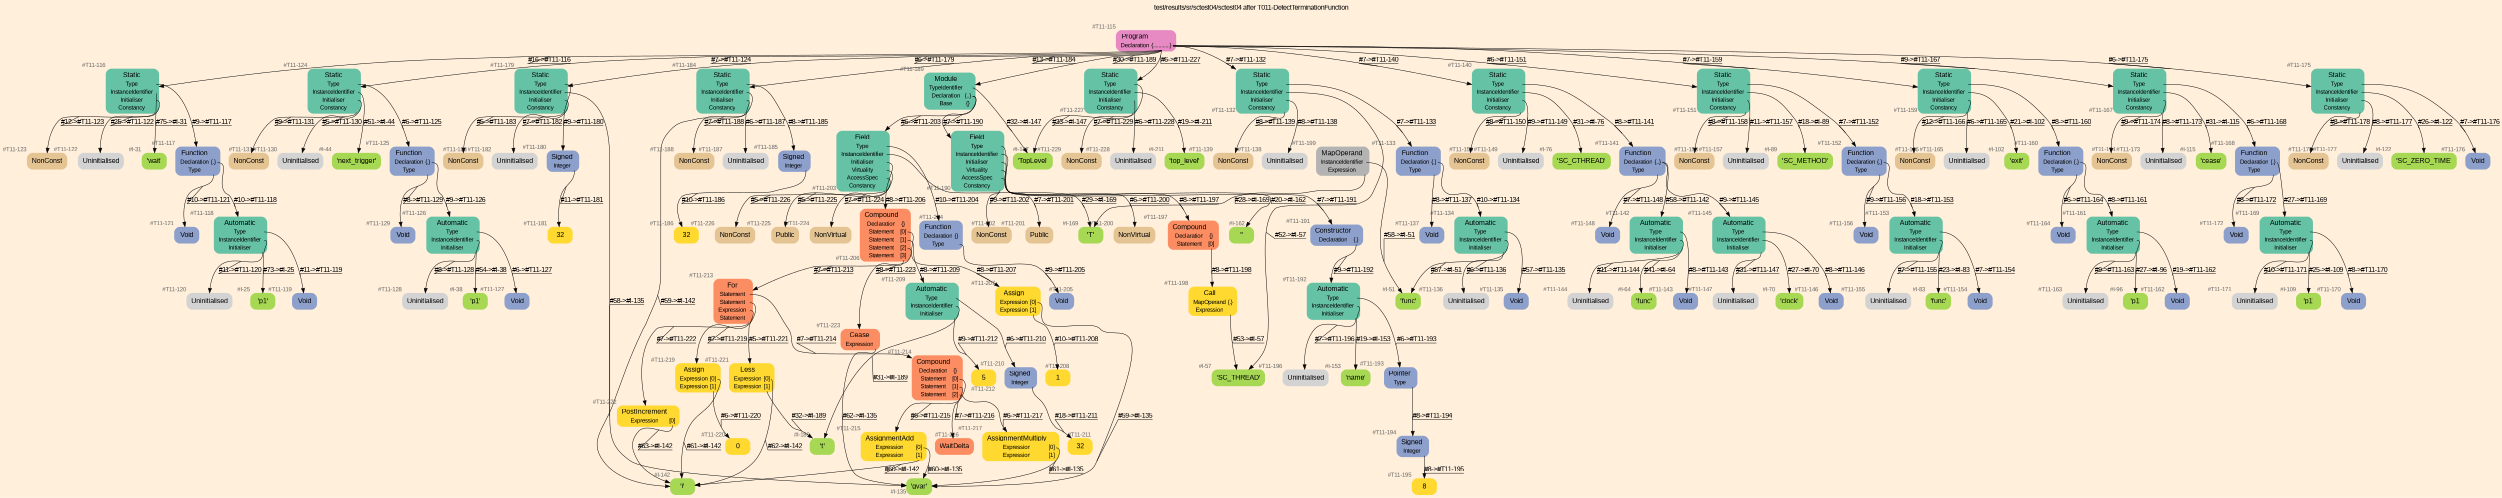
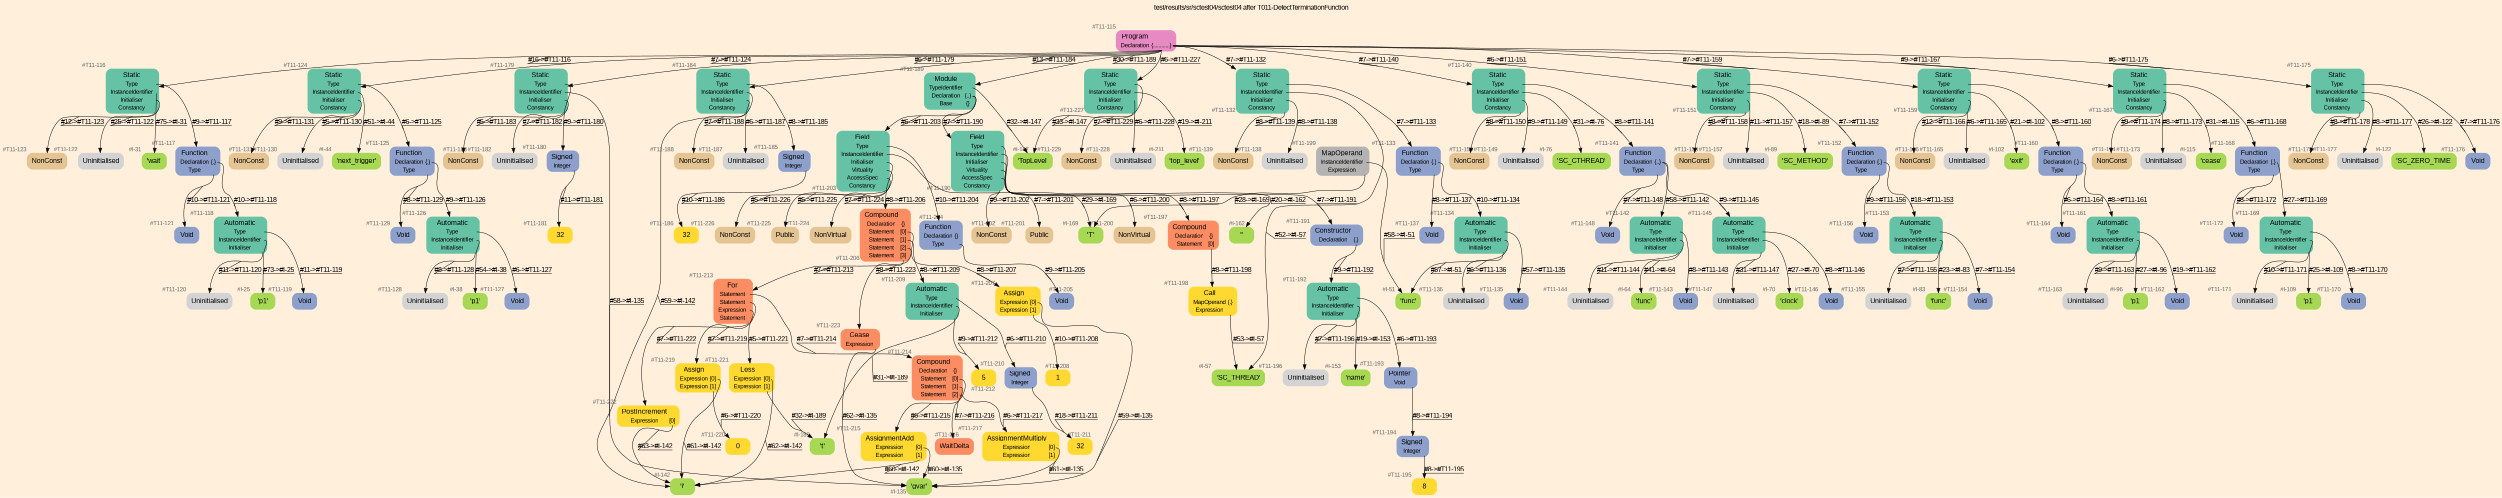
(1400, 382) -> (1400, 382)
